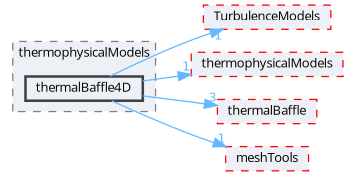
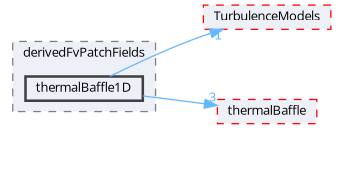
(84, 54) -> (84, 54)
(267, 64) -> none
(84, 89) -> (84, 89)
(267, 159) -> none
